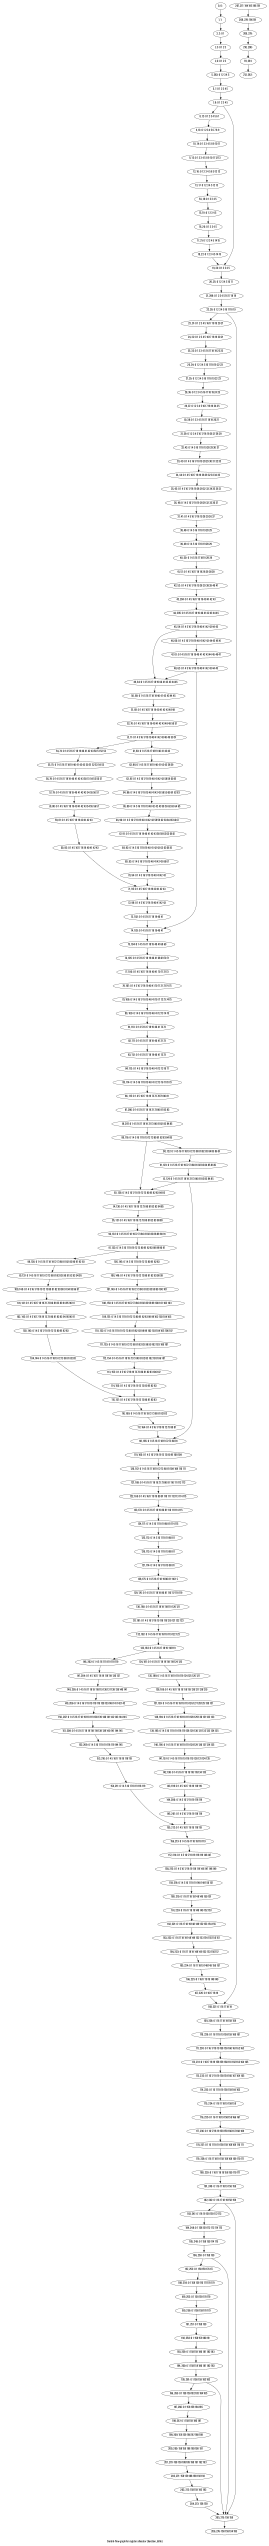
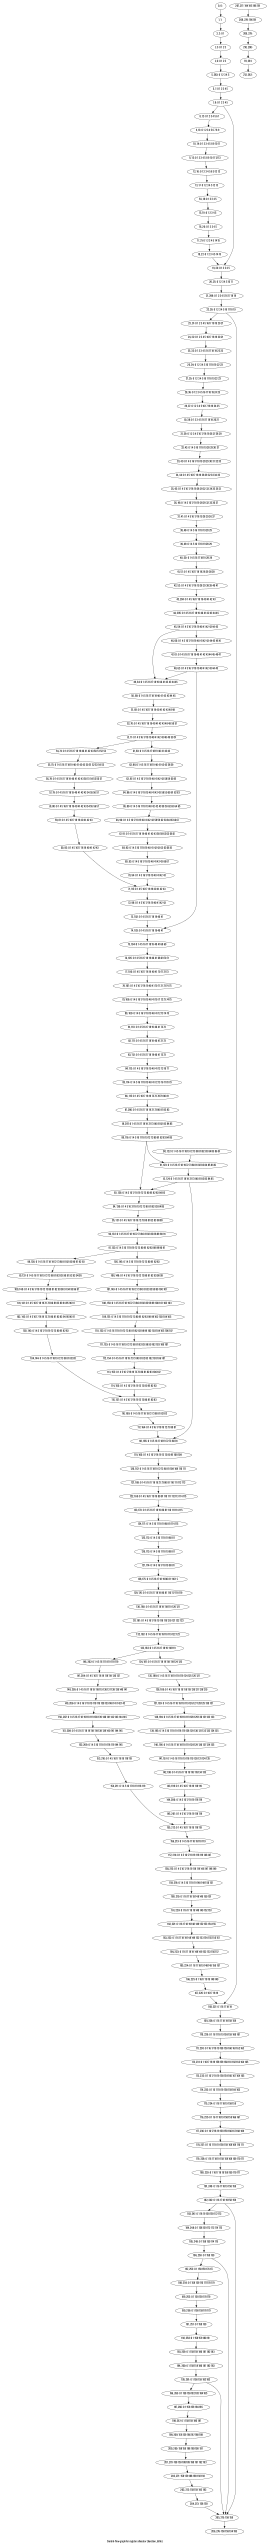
(155, 688) -> none
none -> (74, 785)
(169, 1144) -> (150, 1154)
(138, 1207) -> (138, 1207)
